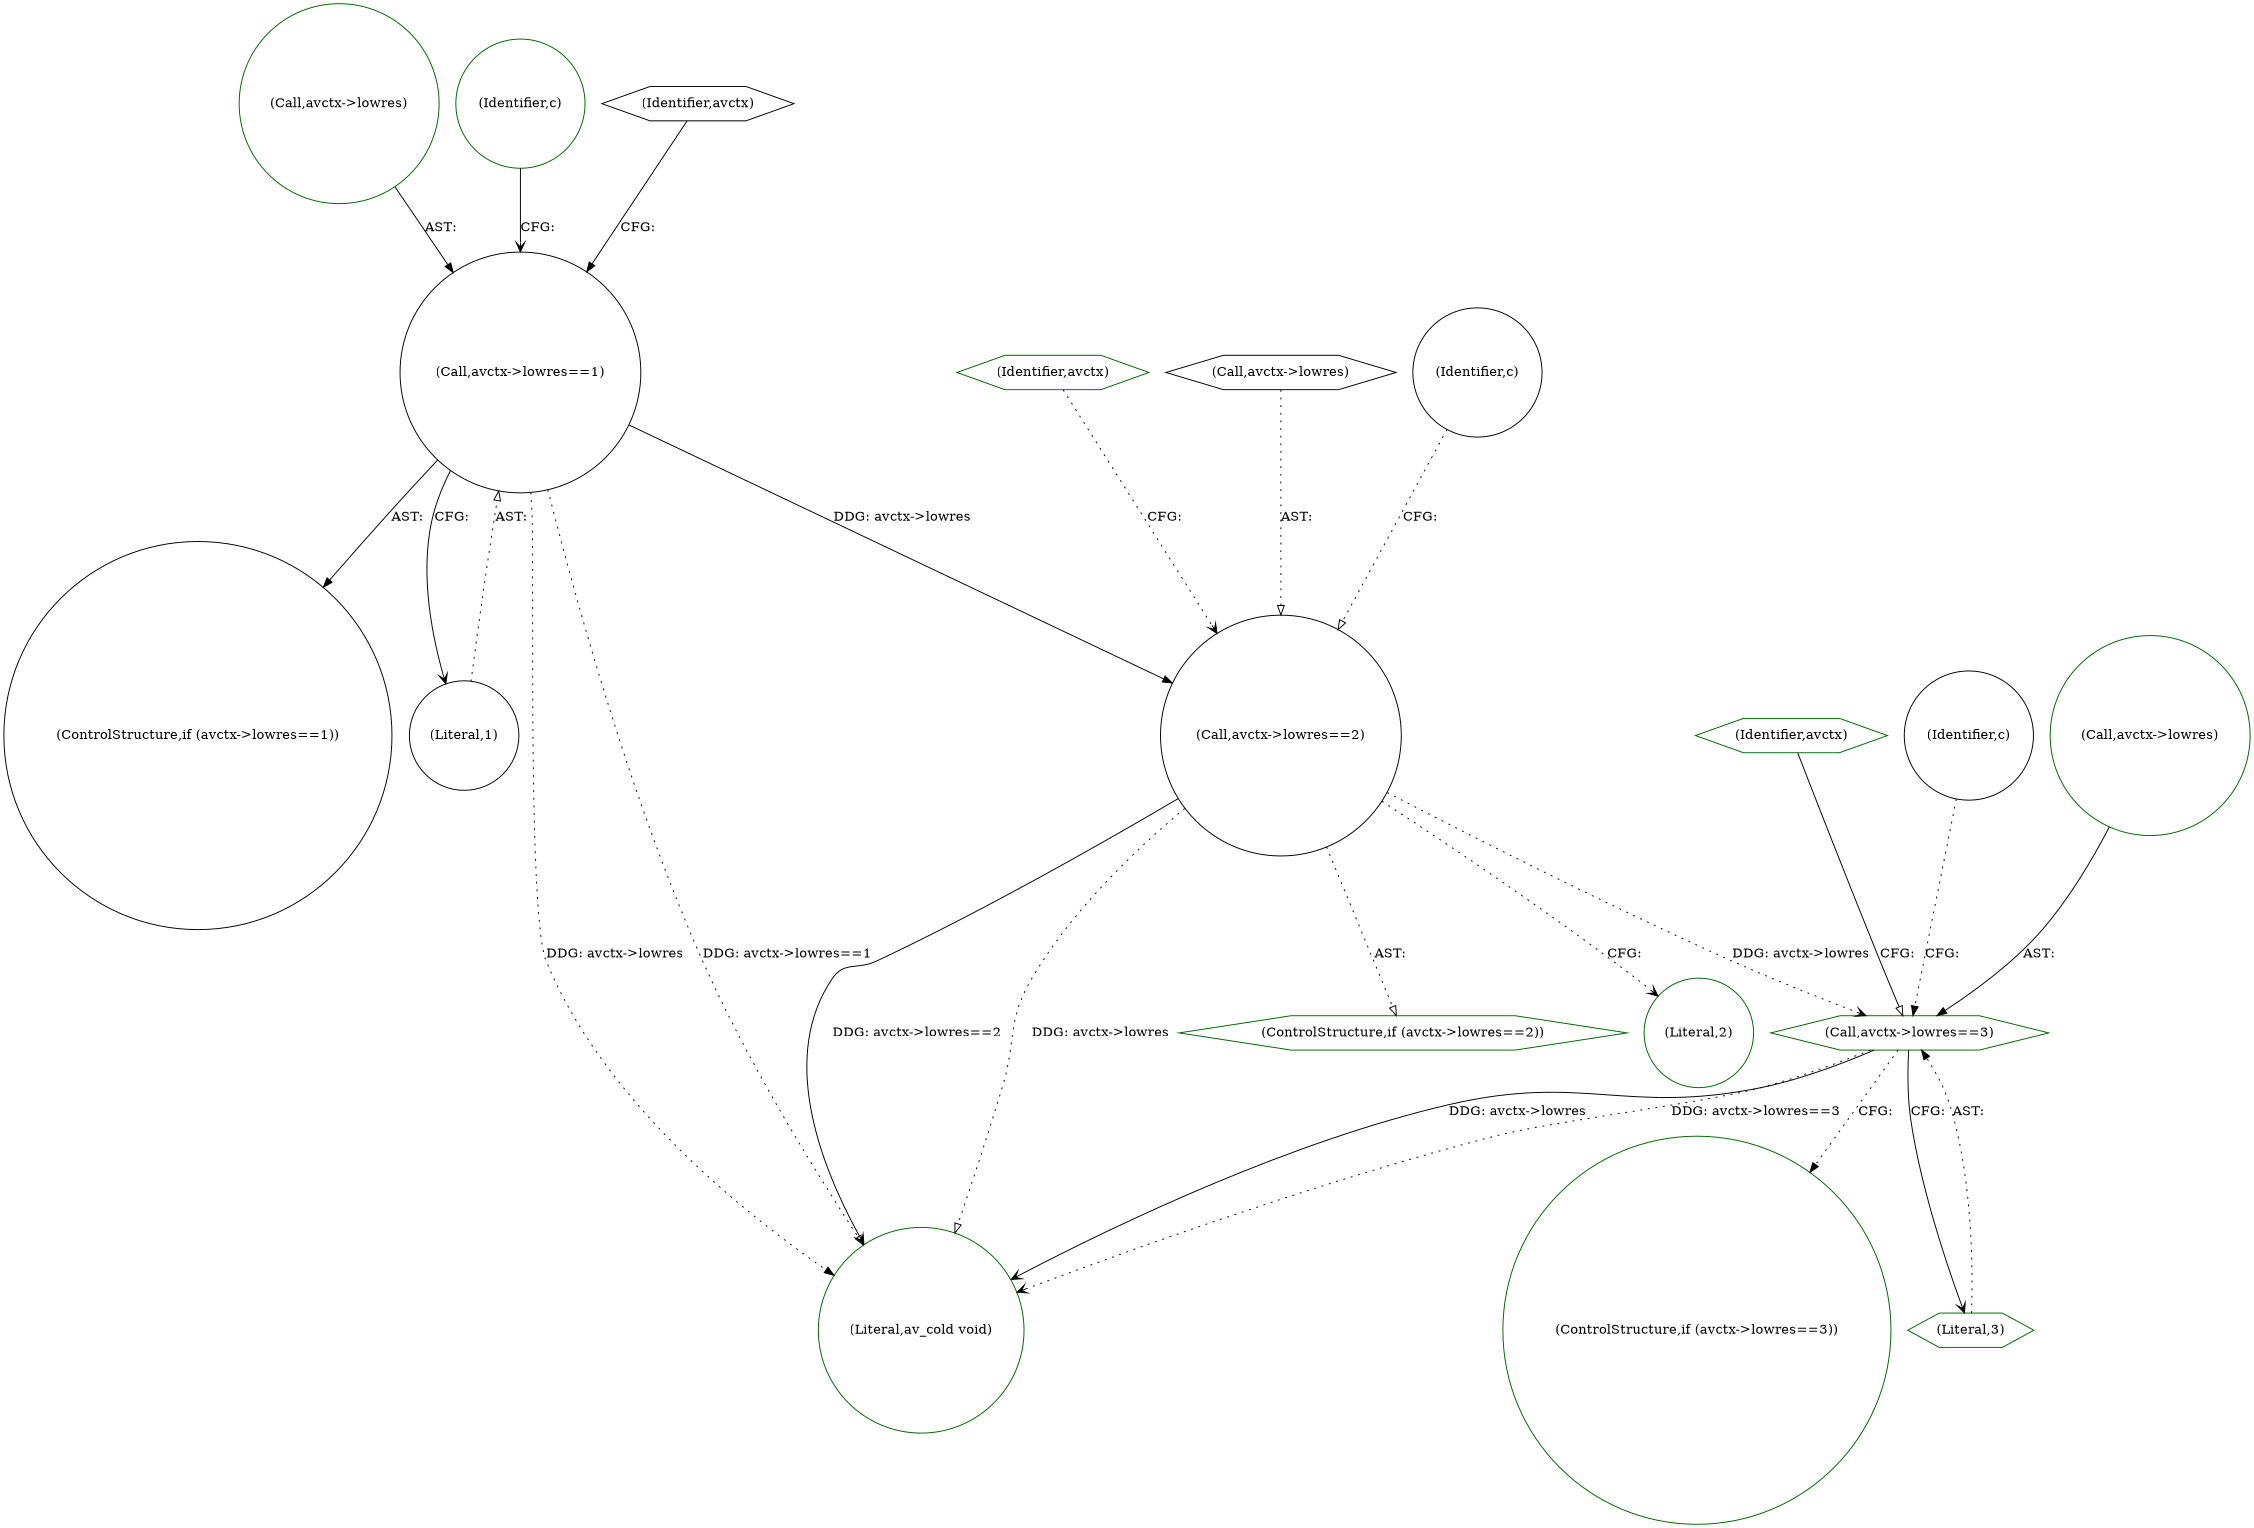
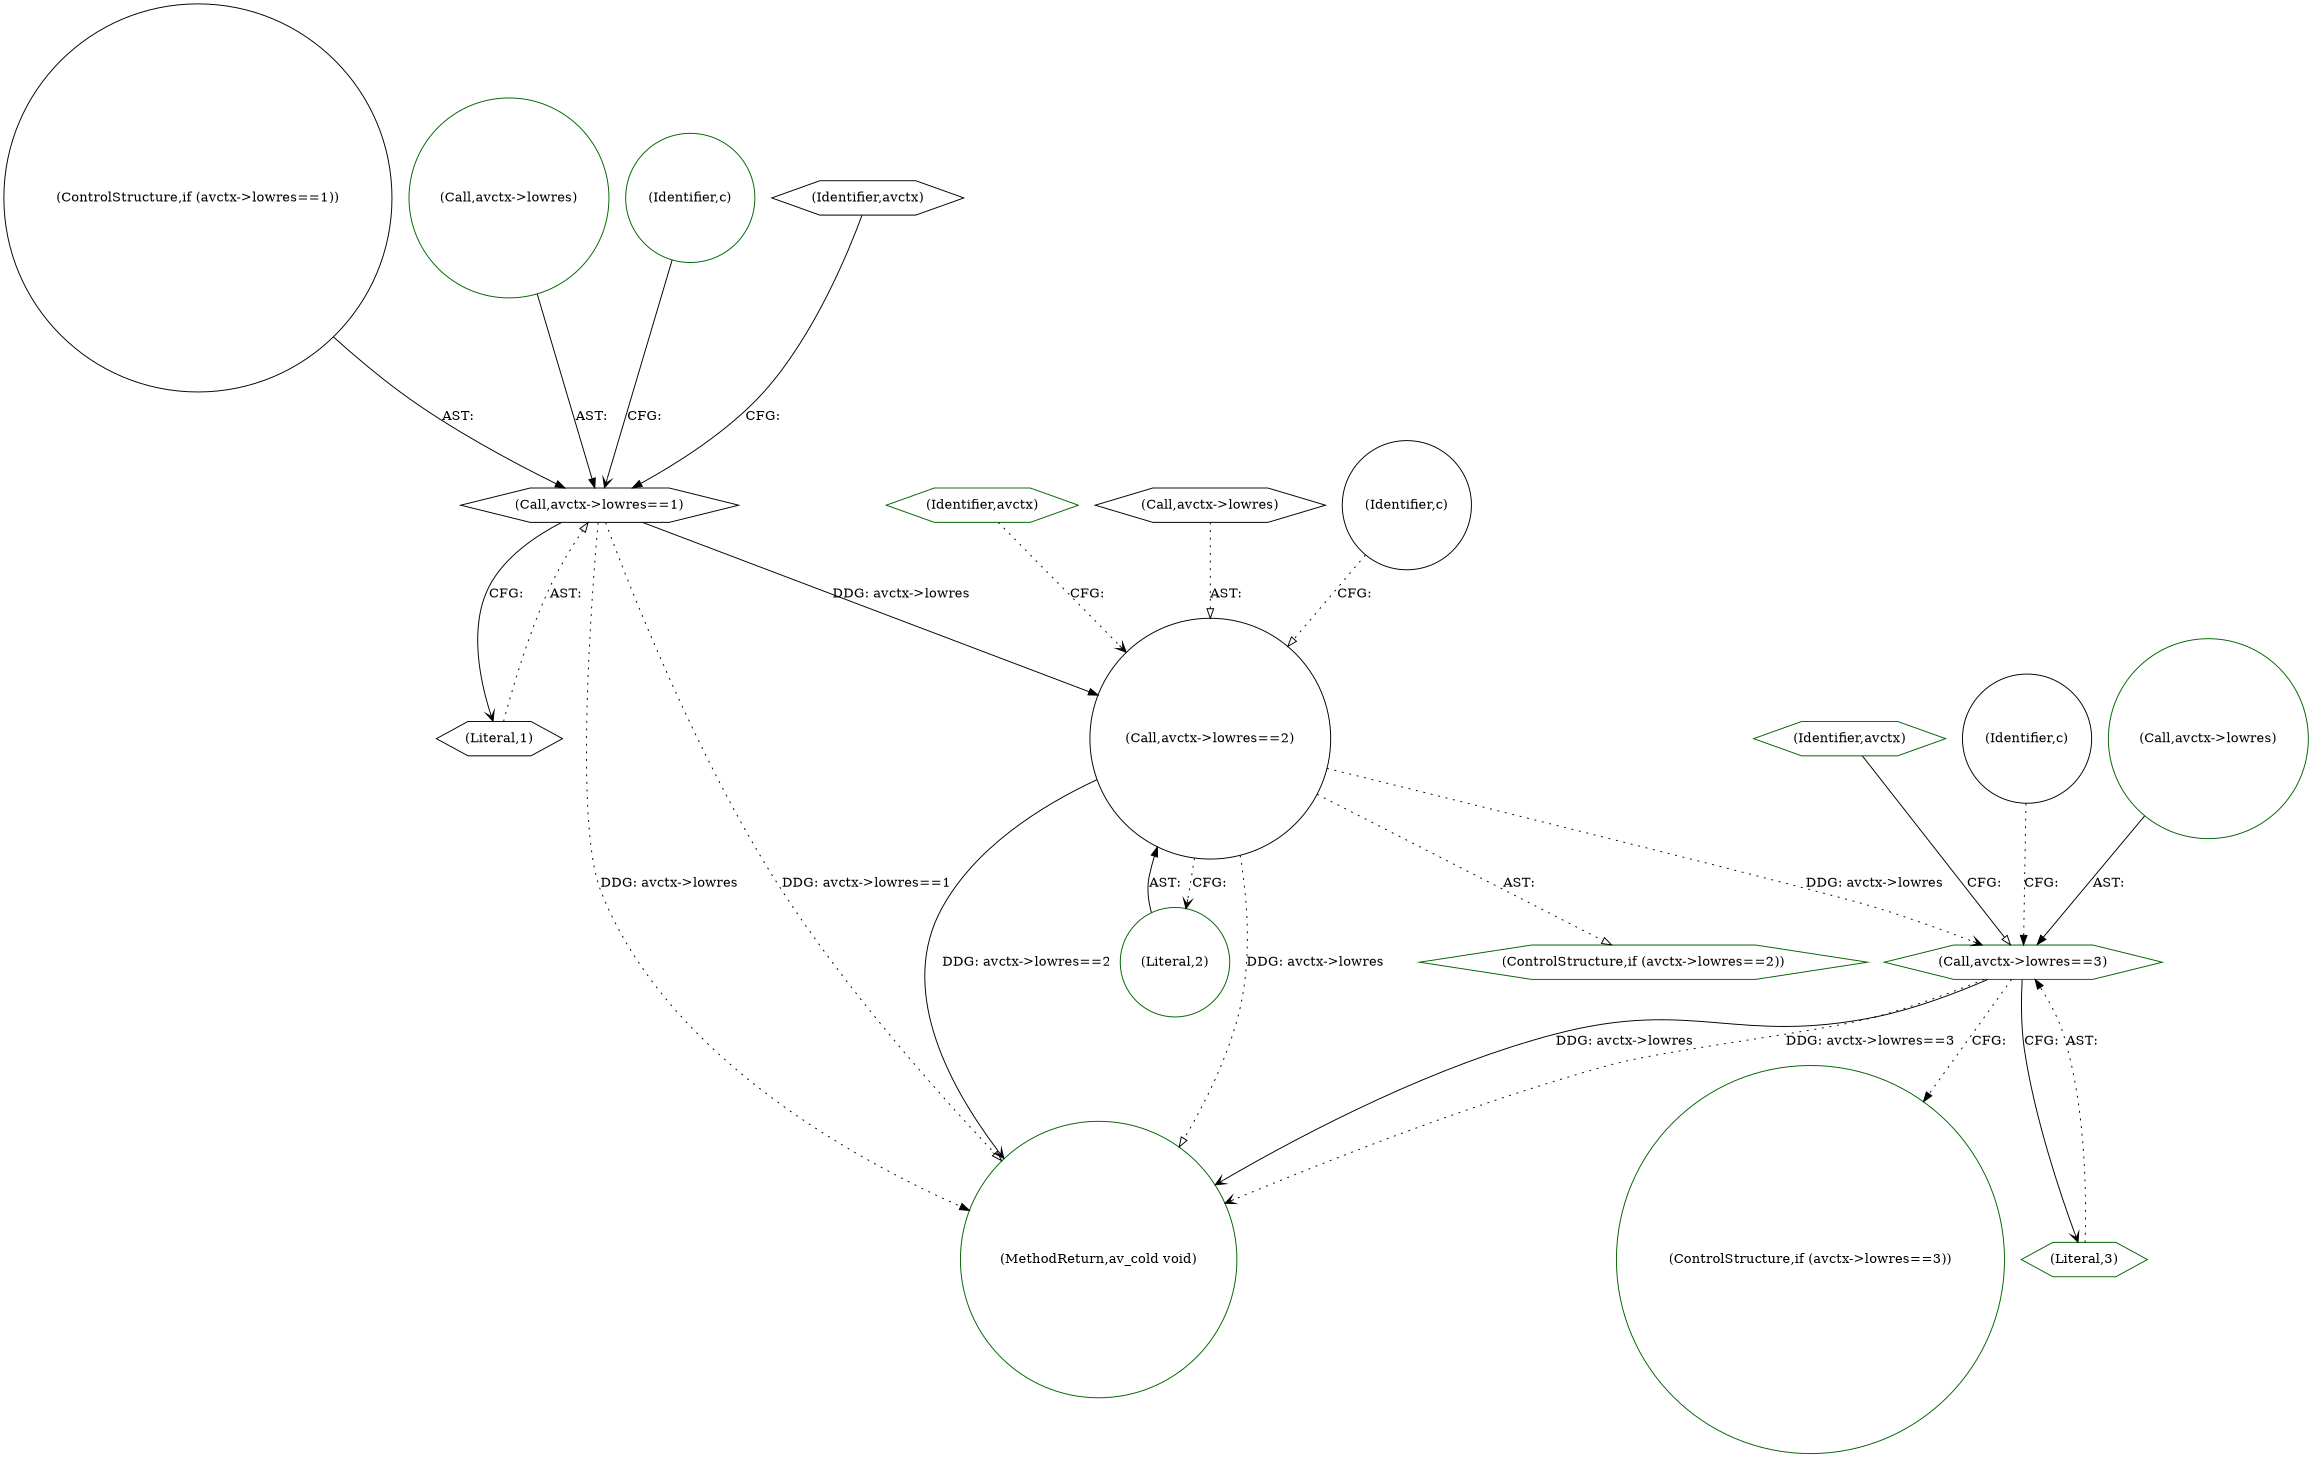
(520, 373) -> (600, 505)
(383, 519) -> (439, 419)
(464, 736) -> (499, 739)
none -> (1148, 884)
(921, 1330) -> (1099, 1260)
